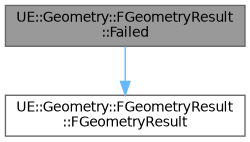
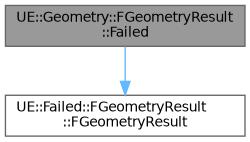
(125, 116) -> (125, 116)
